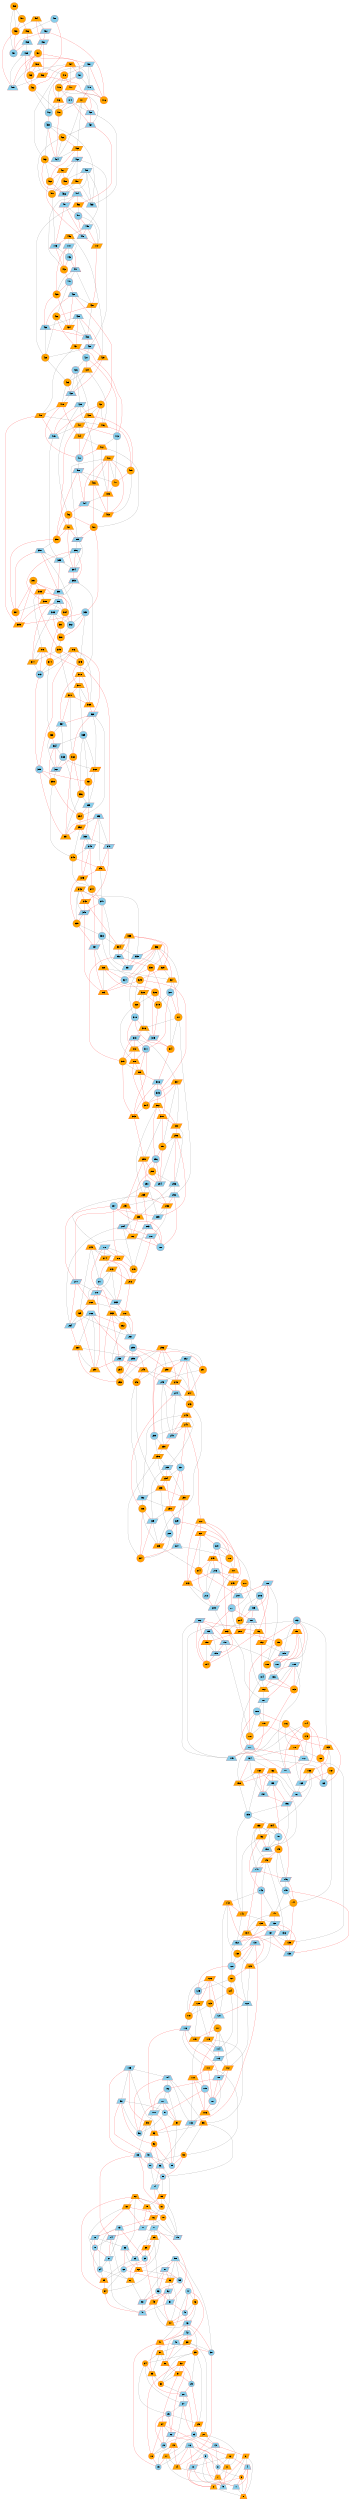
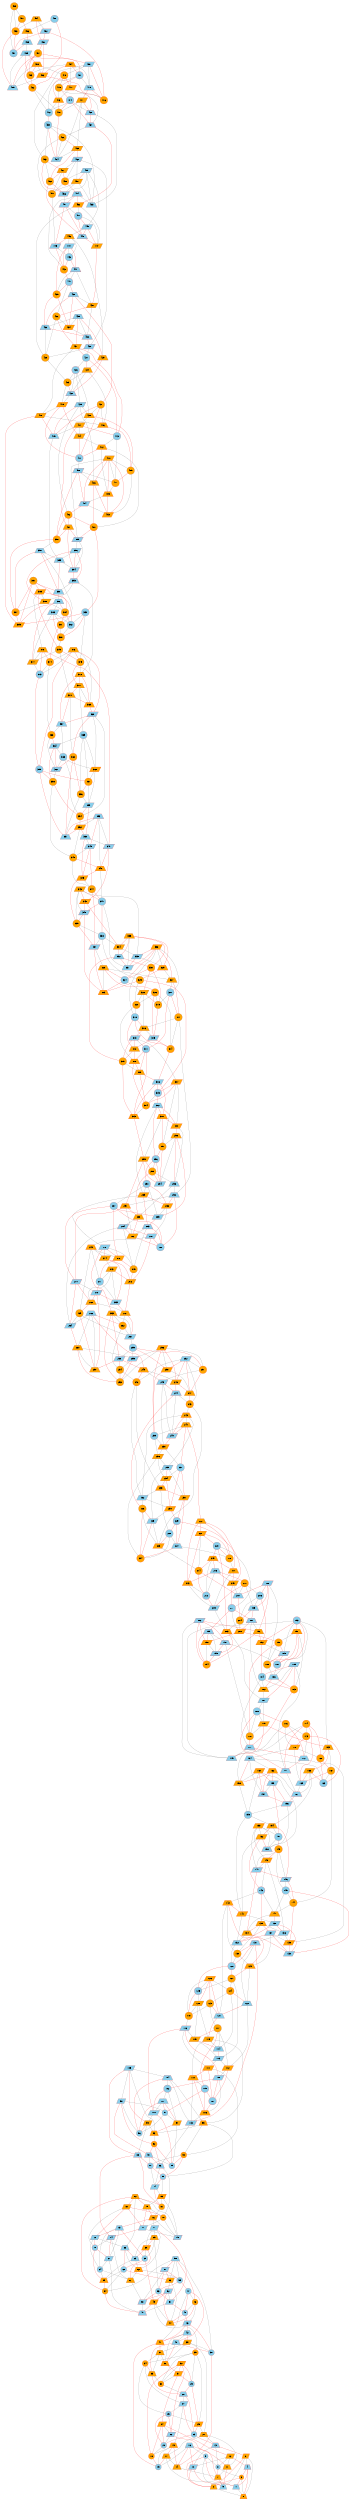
(66, 837) -> (66, 837)
(158, 1105) -> (158, 1105)
